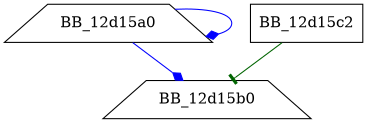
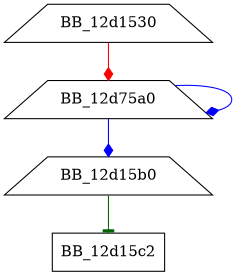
(108, 23) -> (108, 100)
none -> (108, 23)
(259, 60) -> (108, 212)
